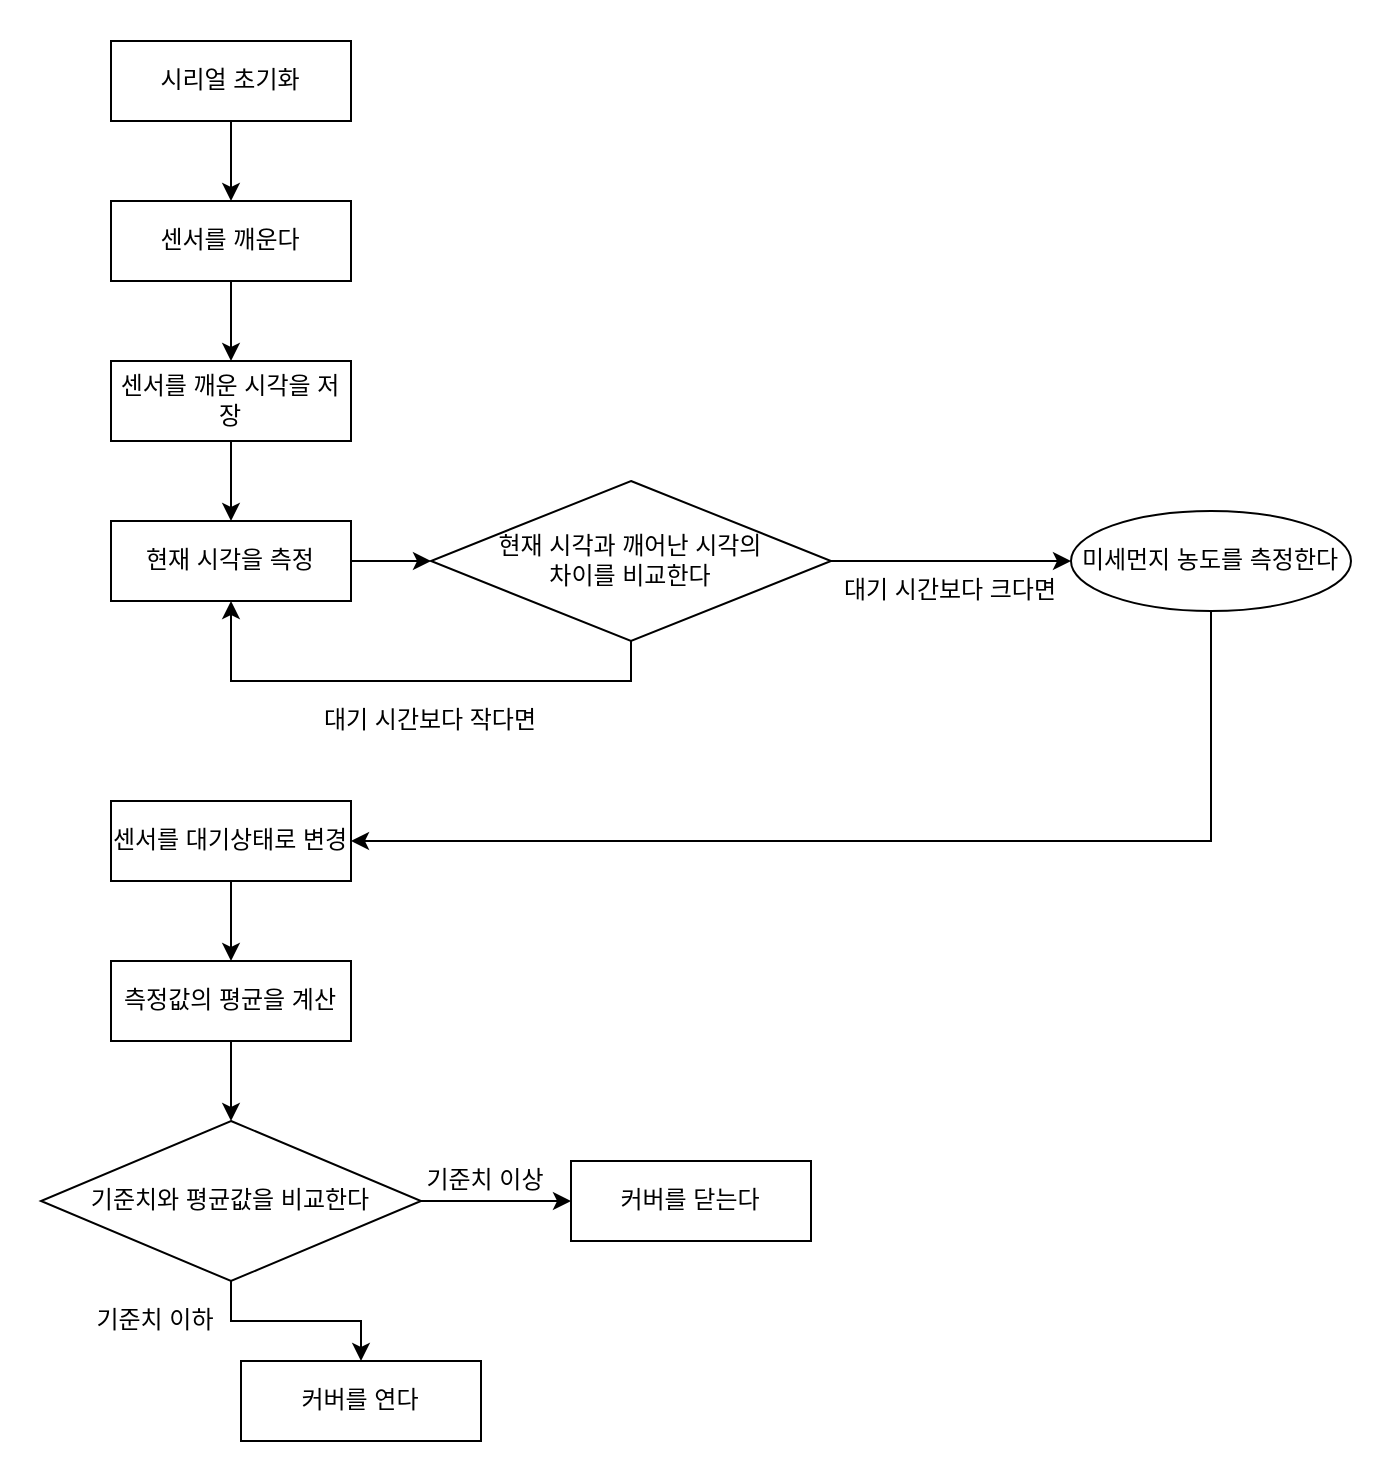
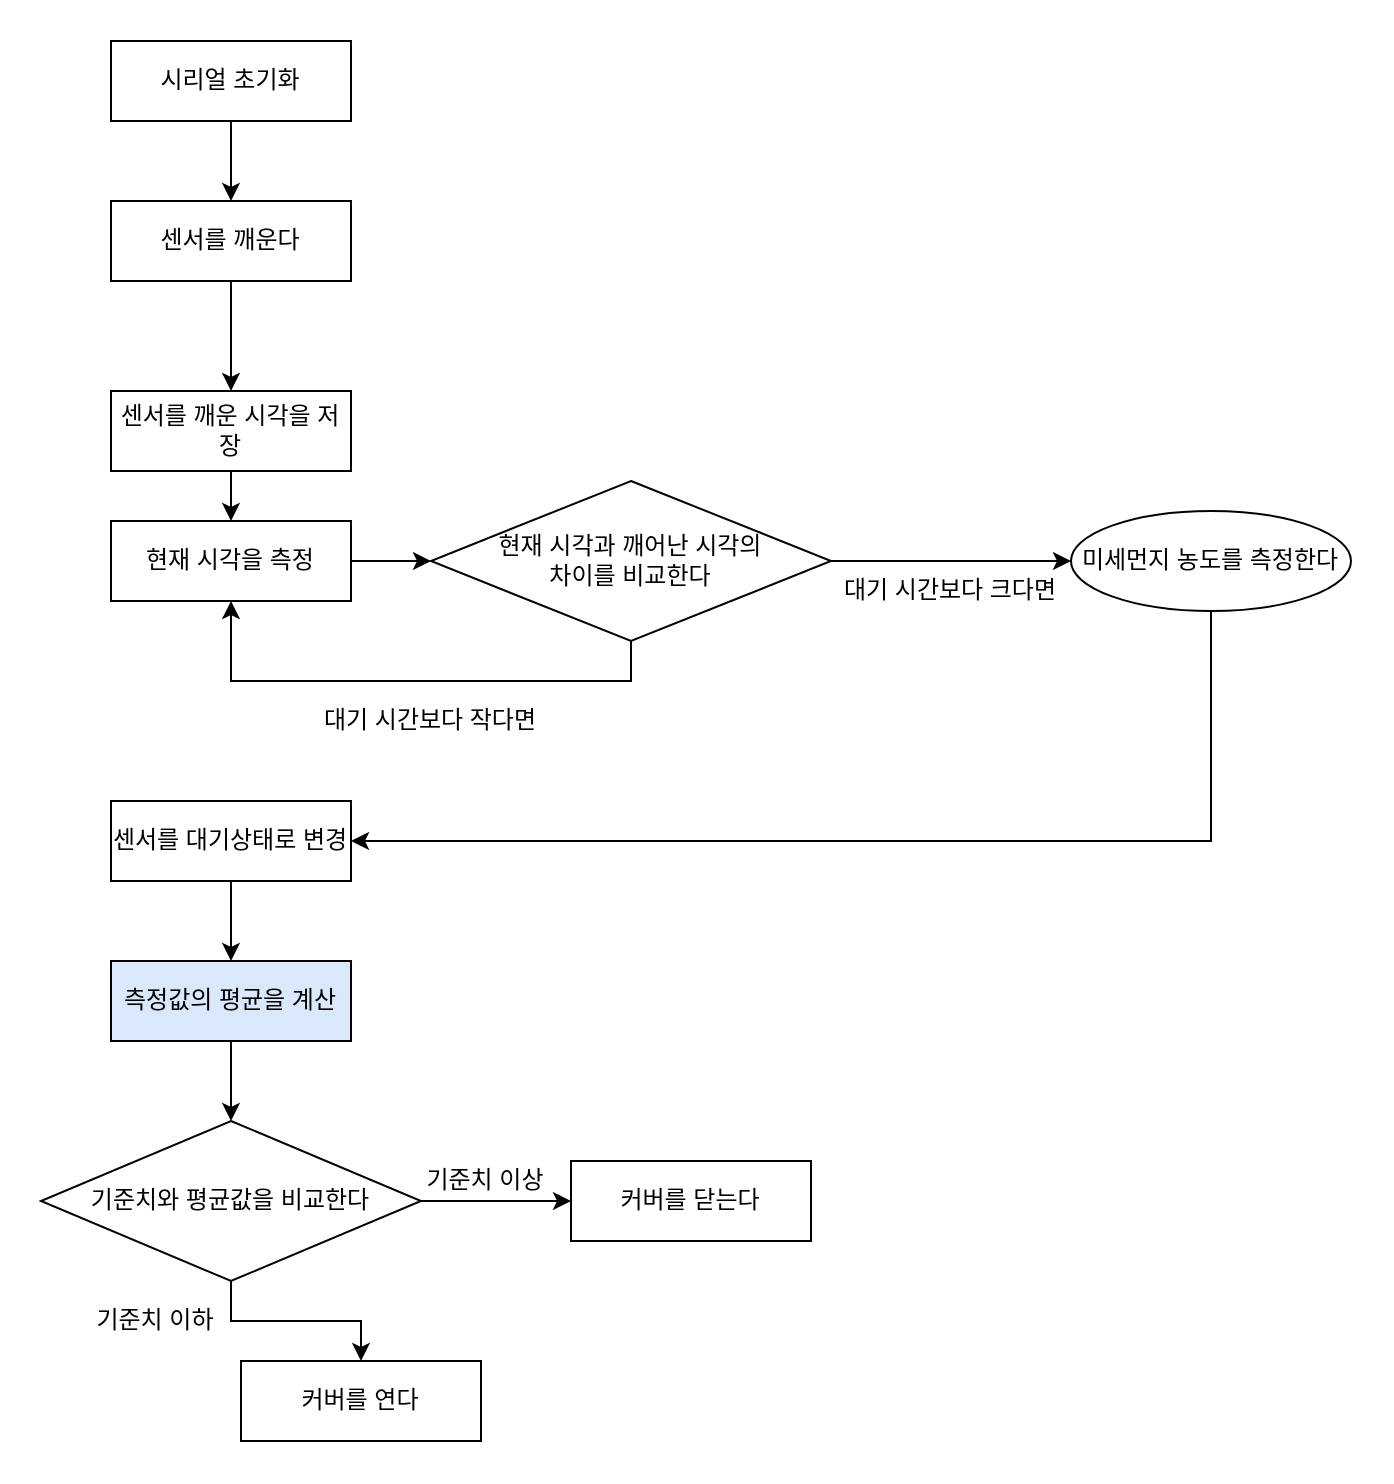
(231, 401) -> (231, 431)
(231, 1001) -> (231, 1001)
